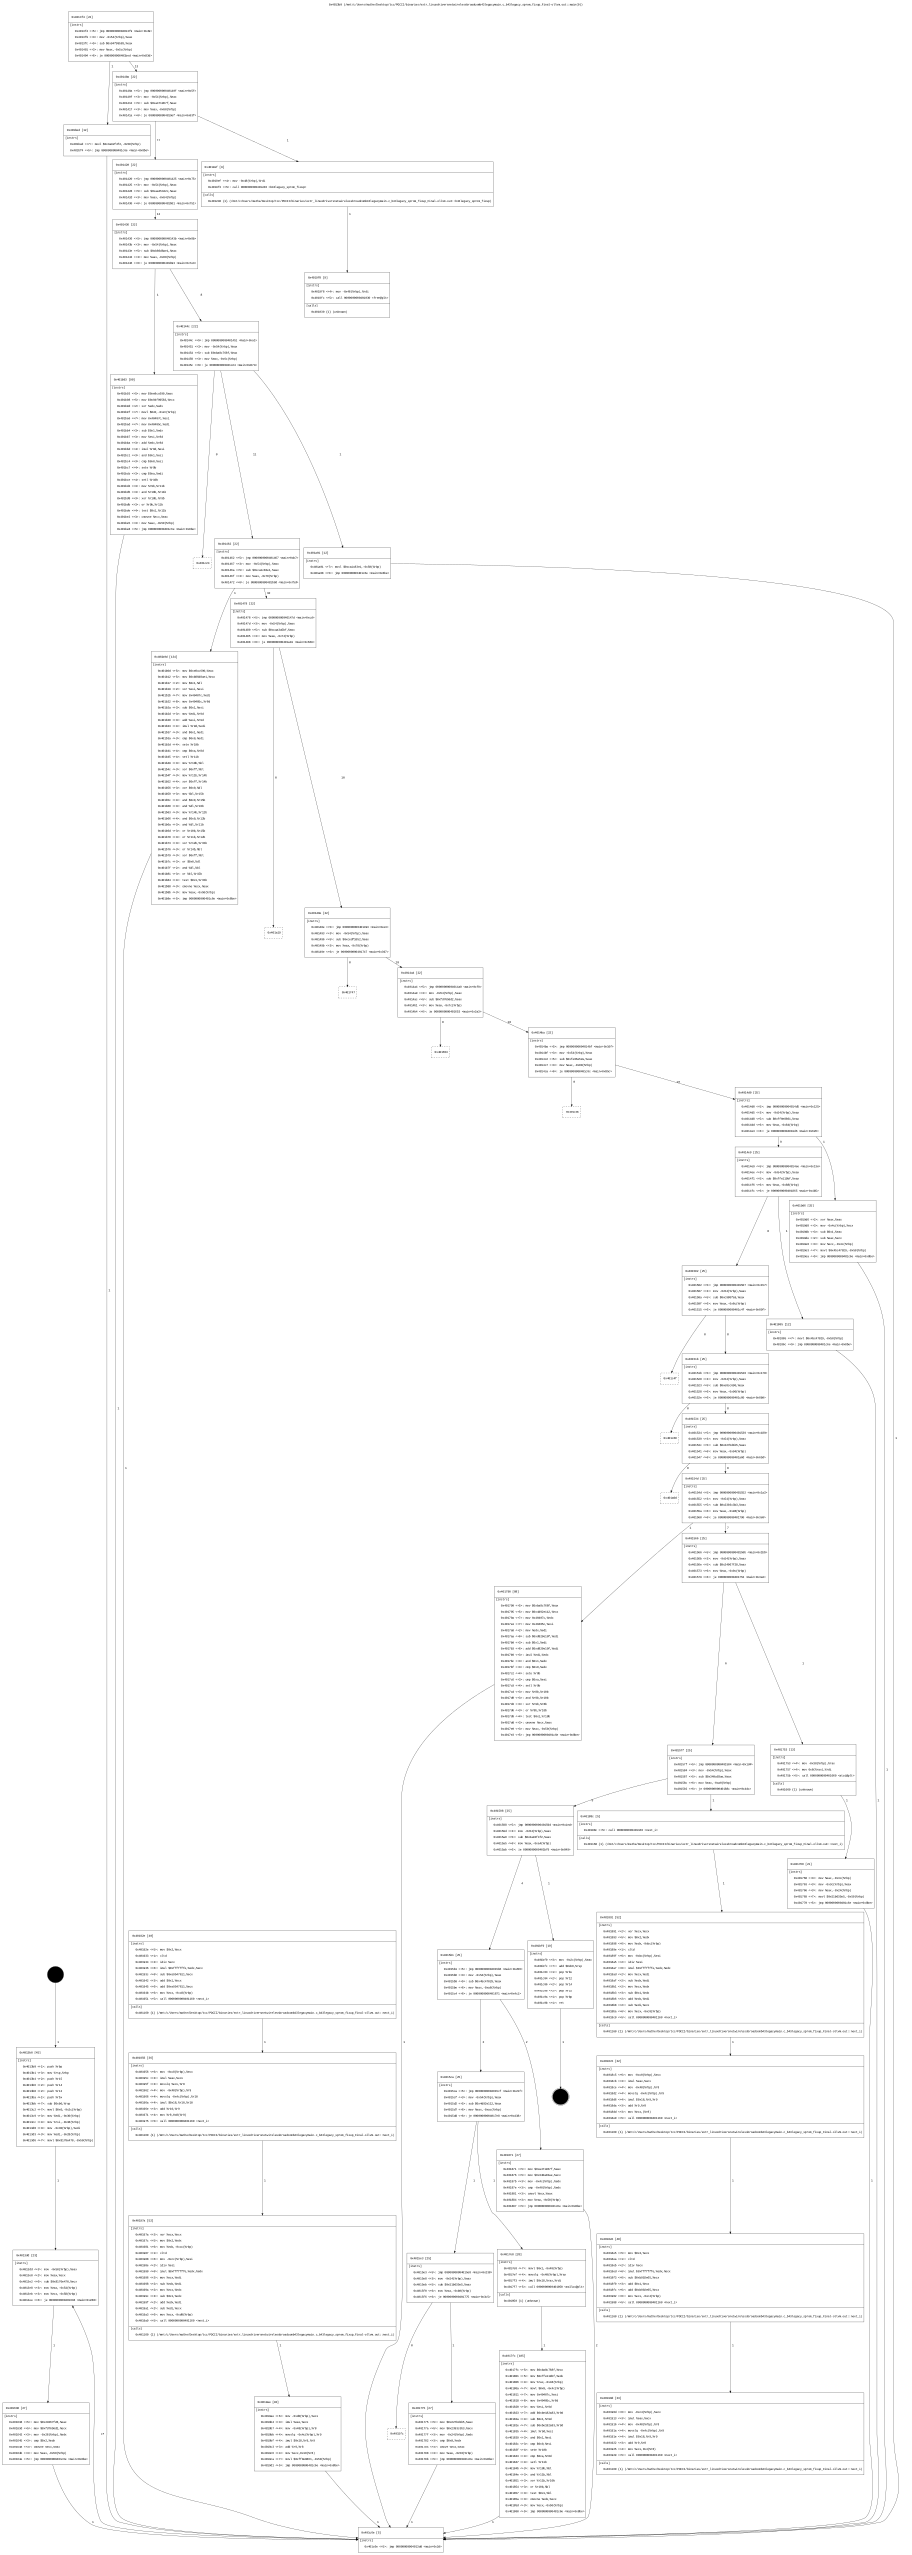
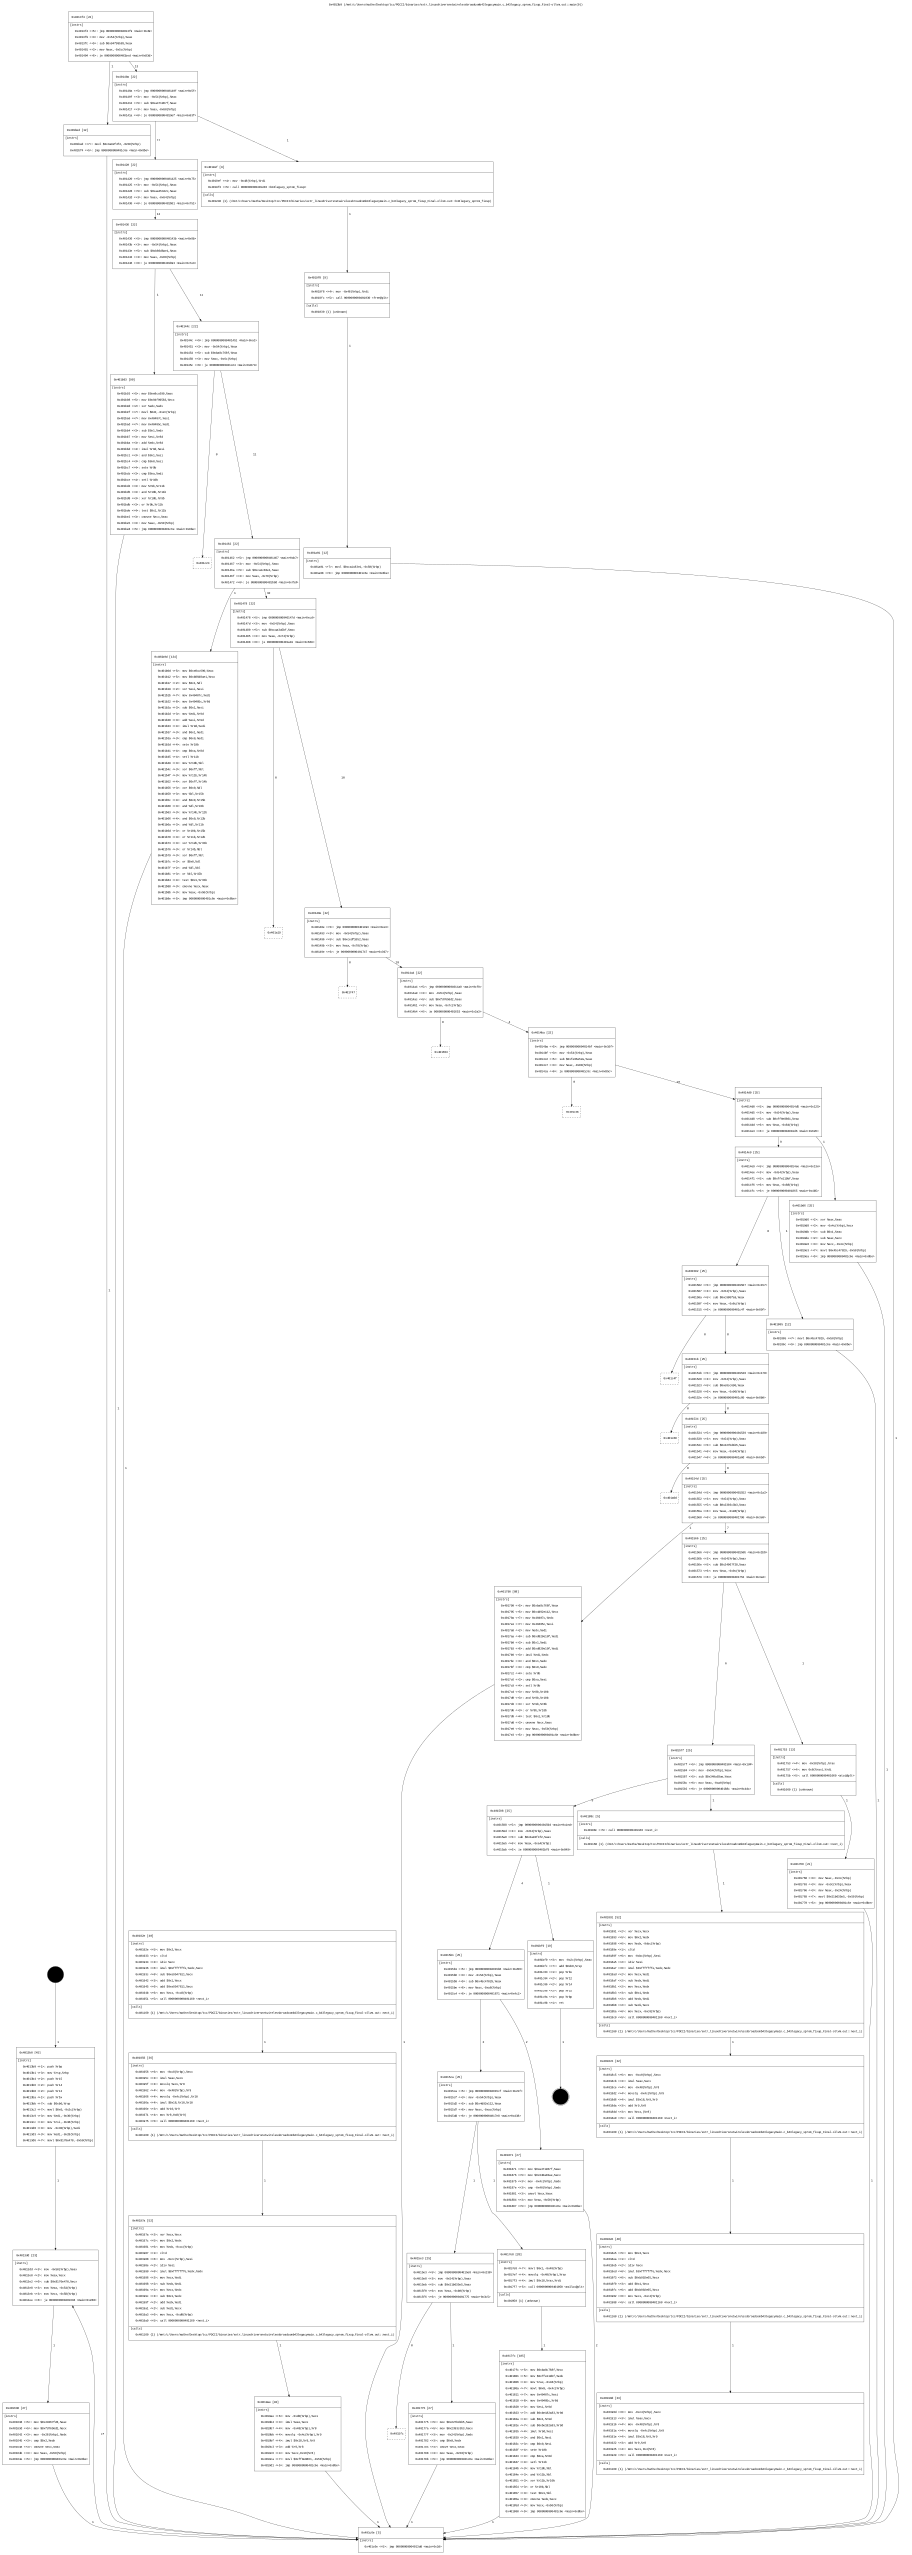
(201, 295) -> (201, 295)
(307, 454) -> (347, 432)
(508, 1022) -> (508, 1022)
